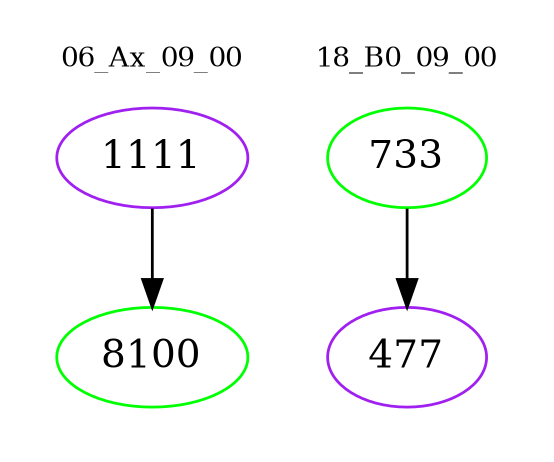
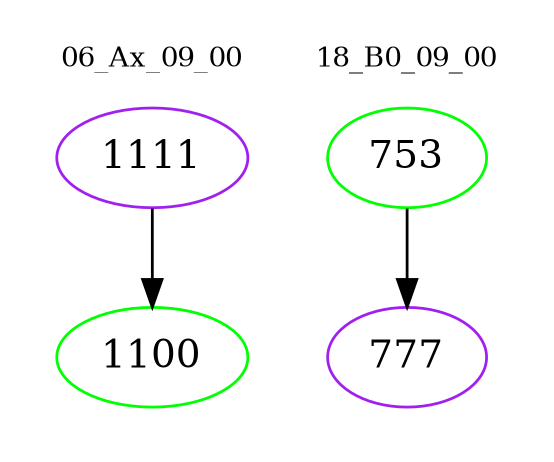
(407, 158) -> (407, 158)
(152, 357) -> (152, 357)
(407, 357) -> (407, 357)
